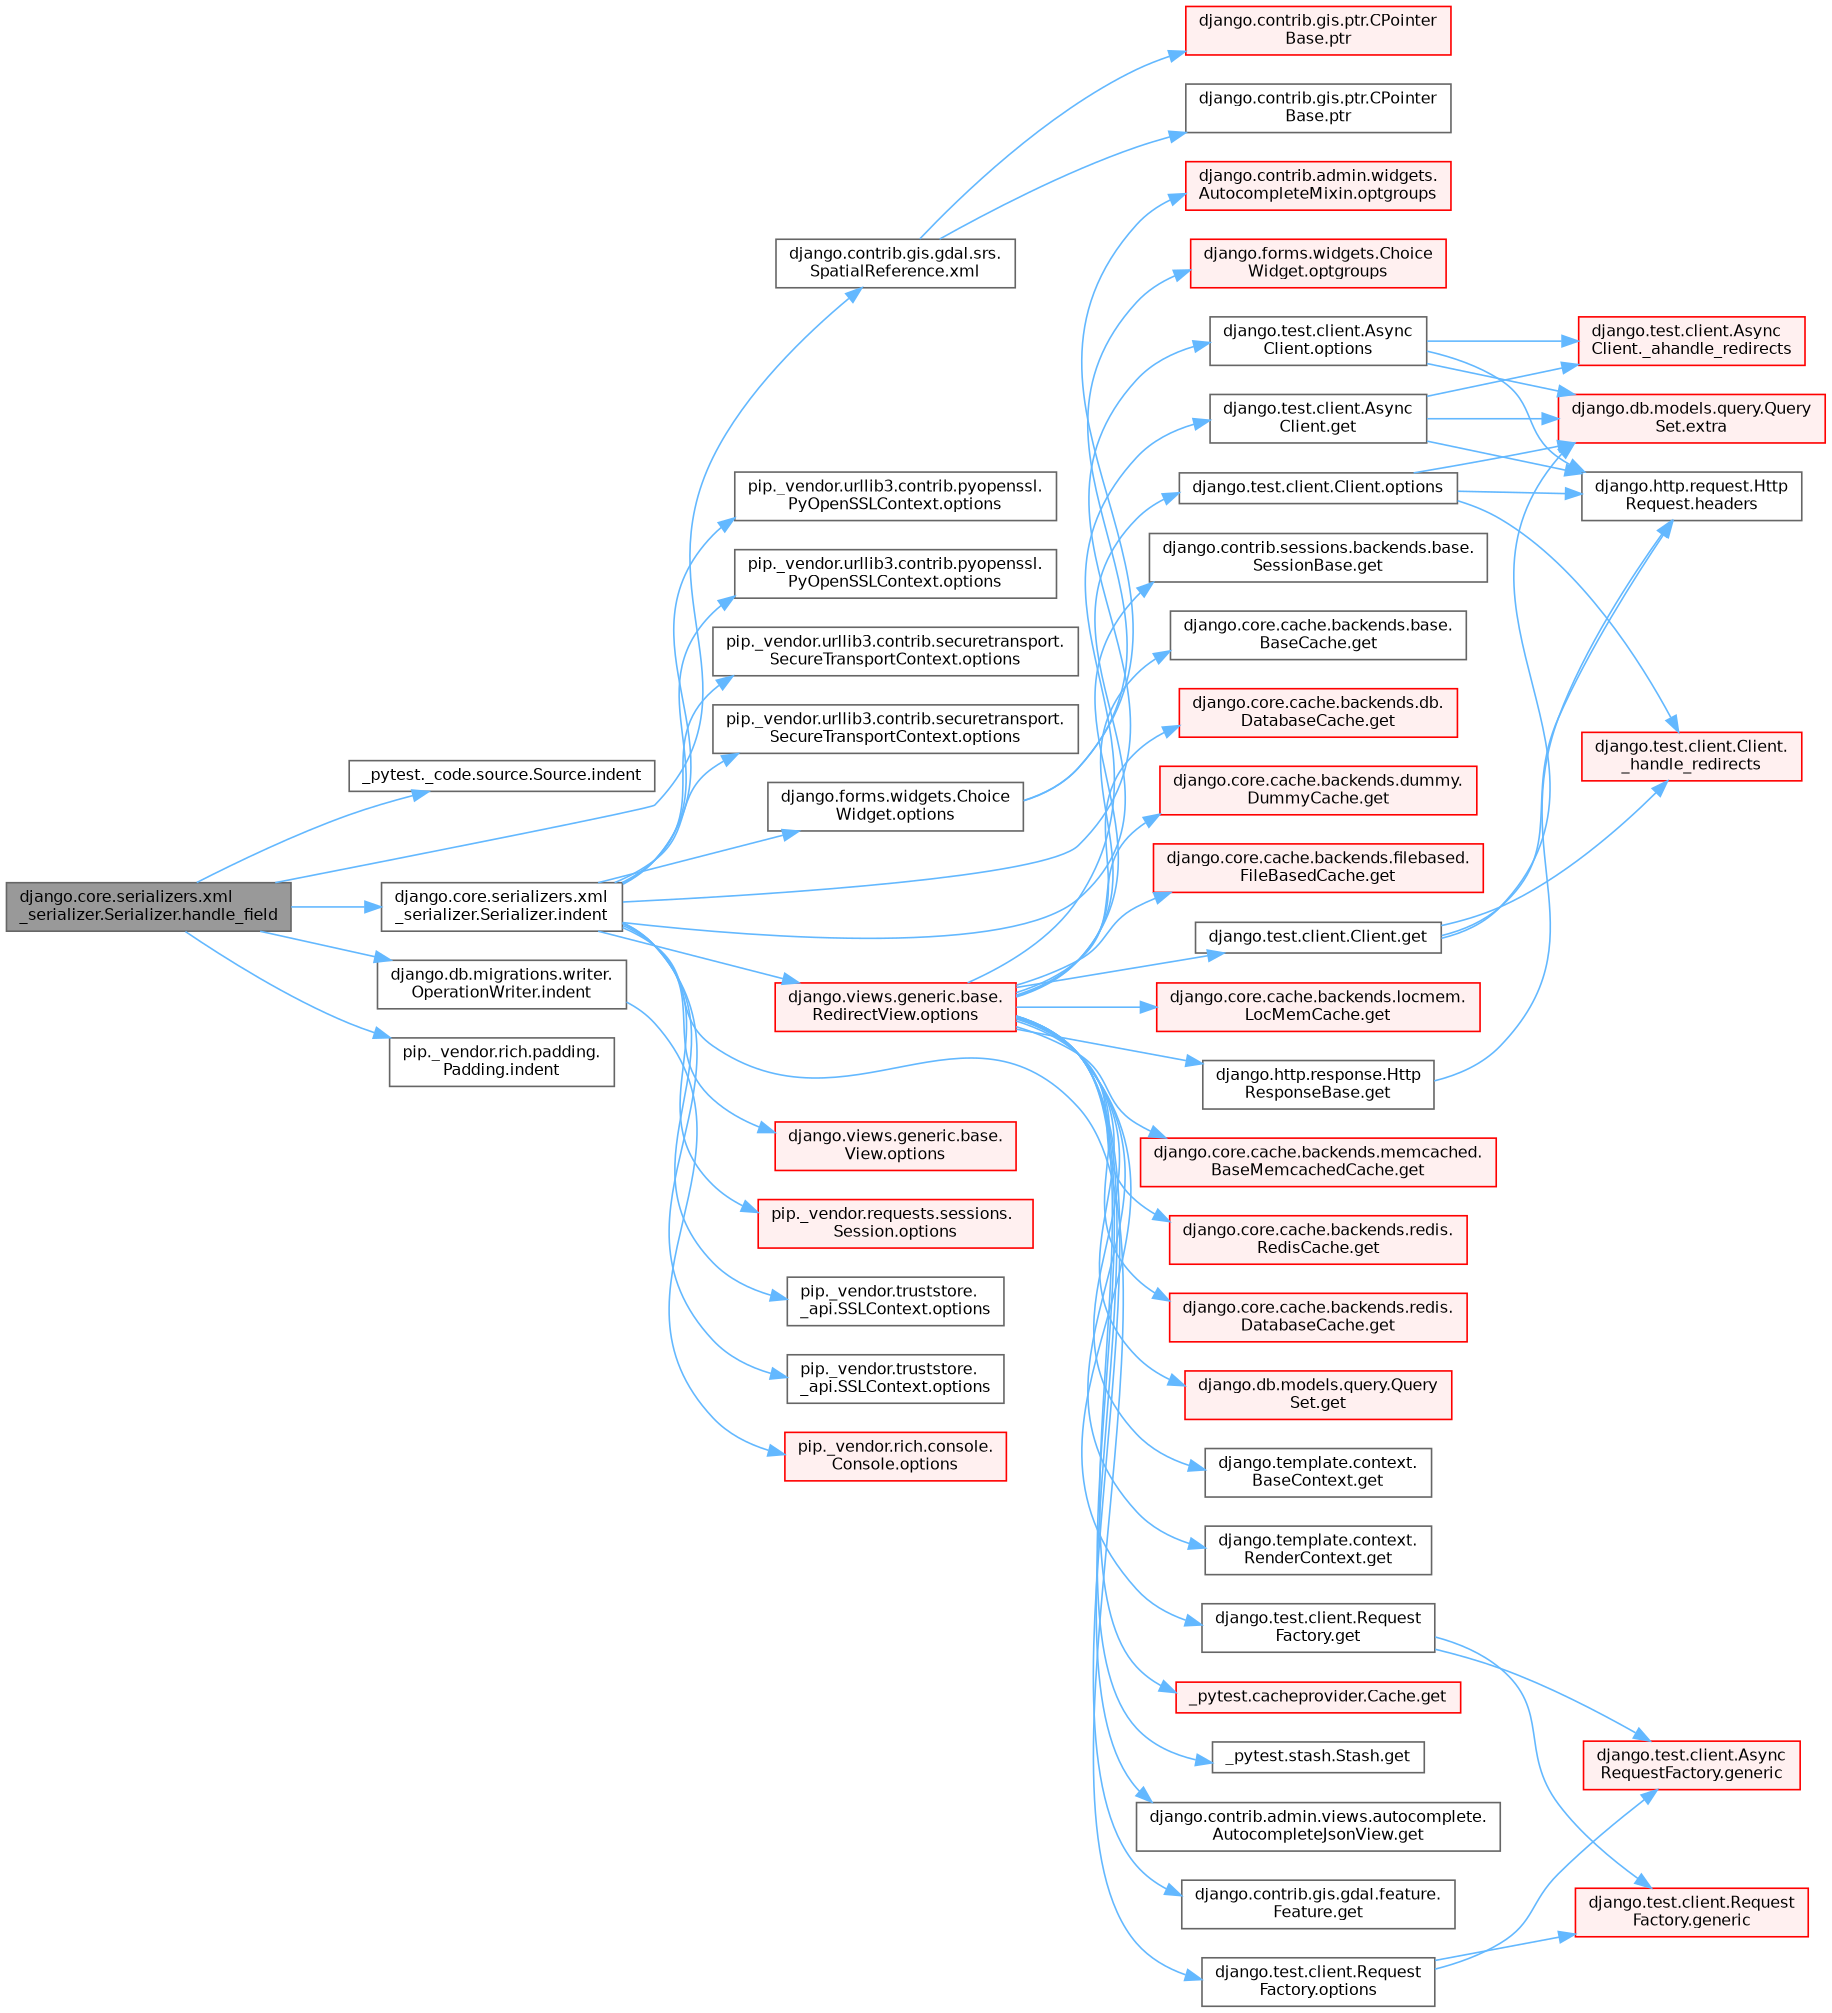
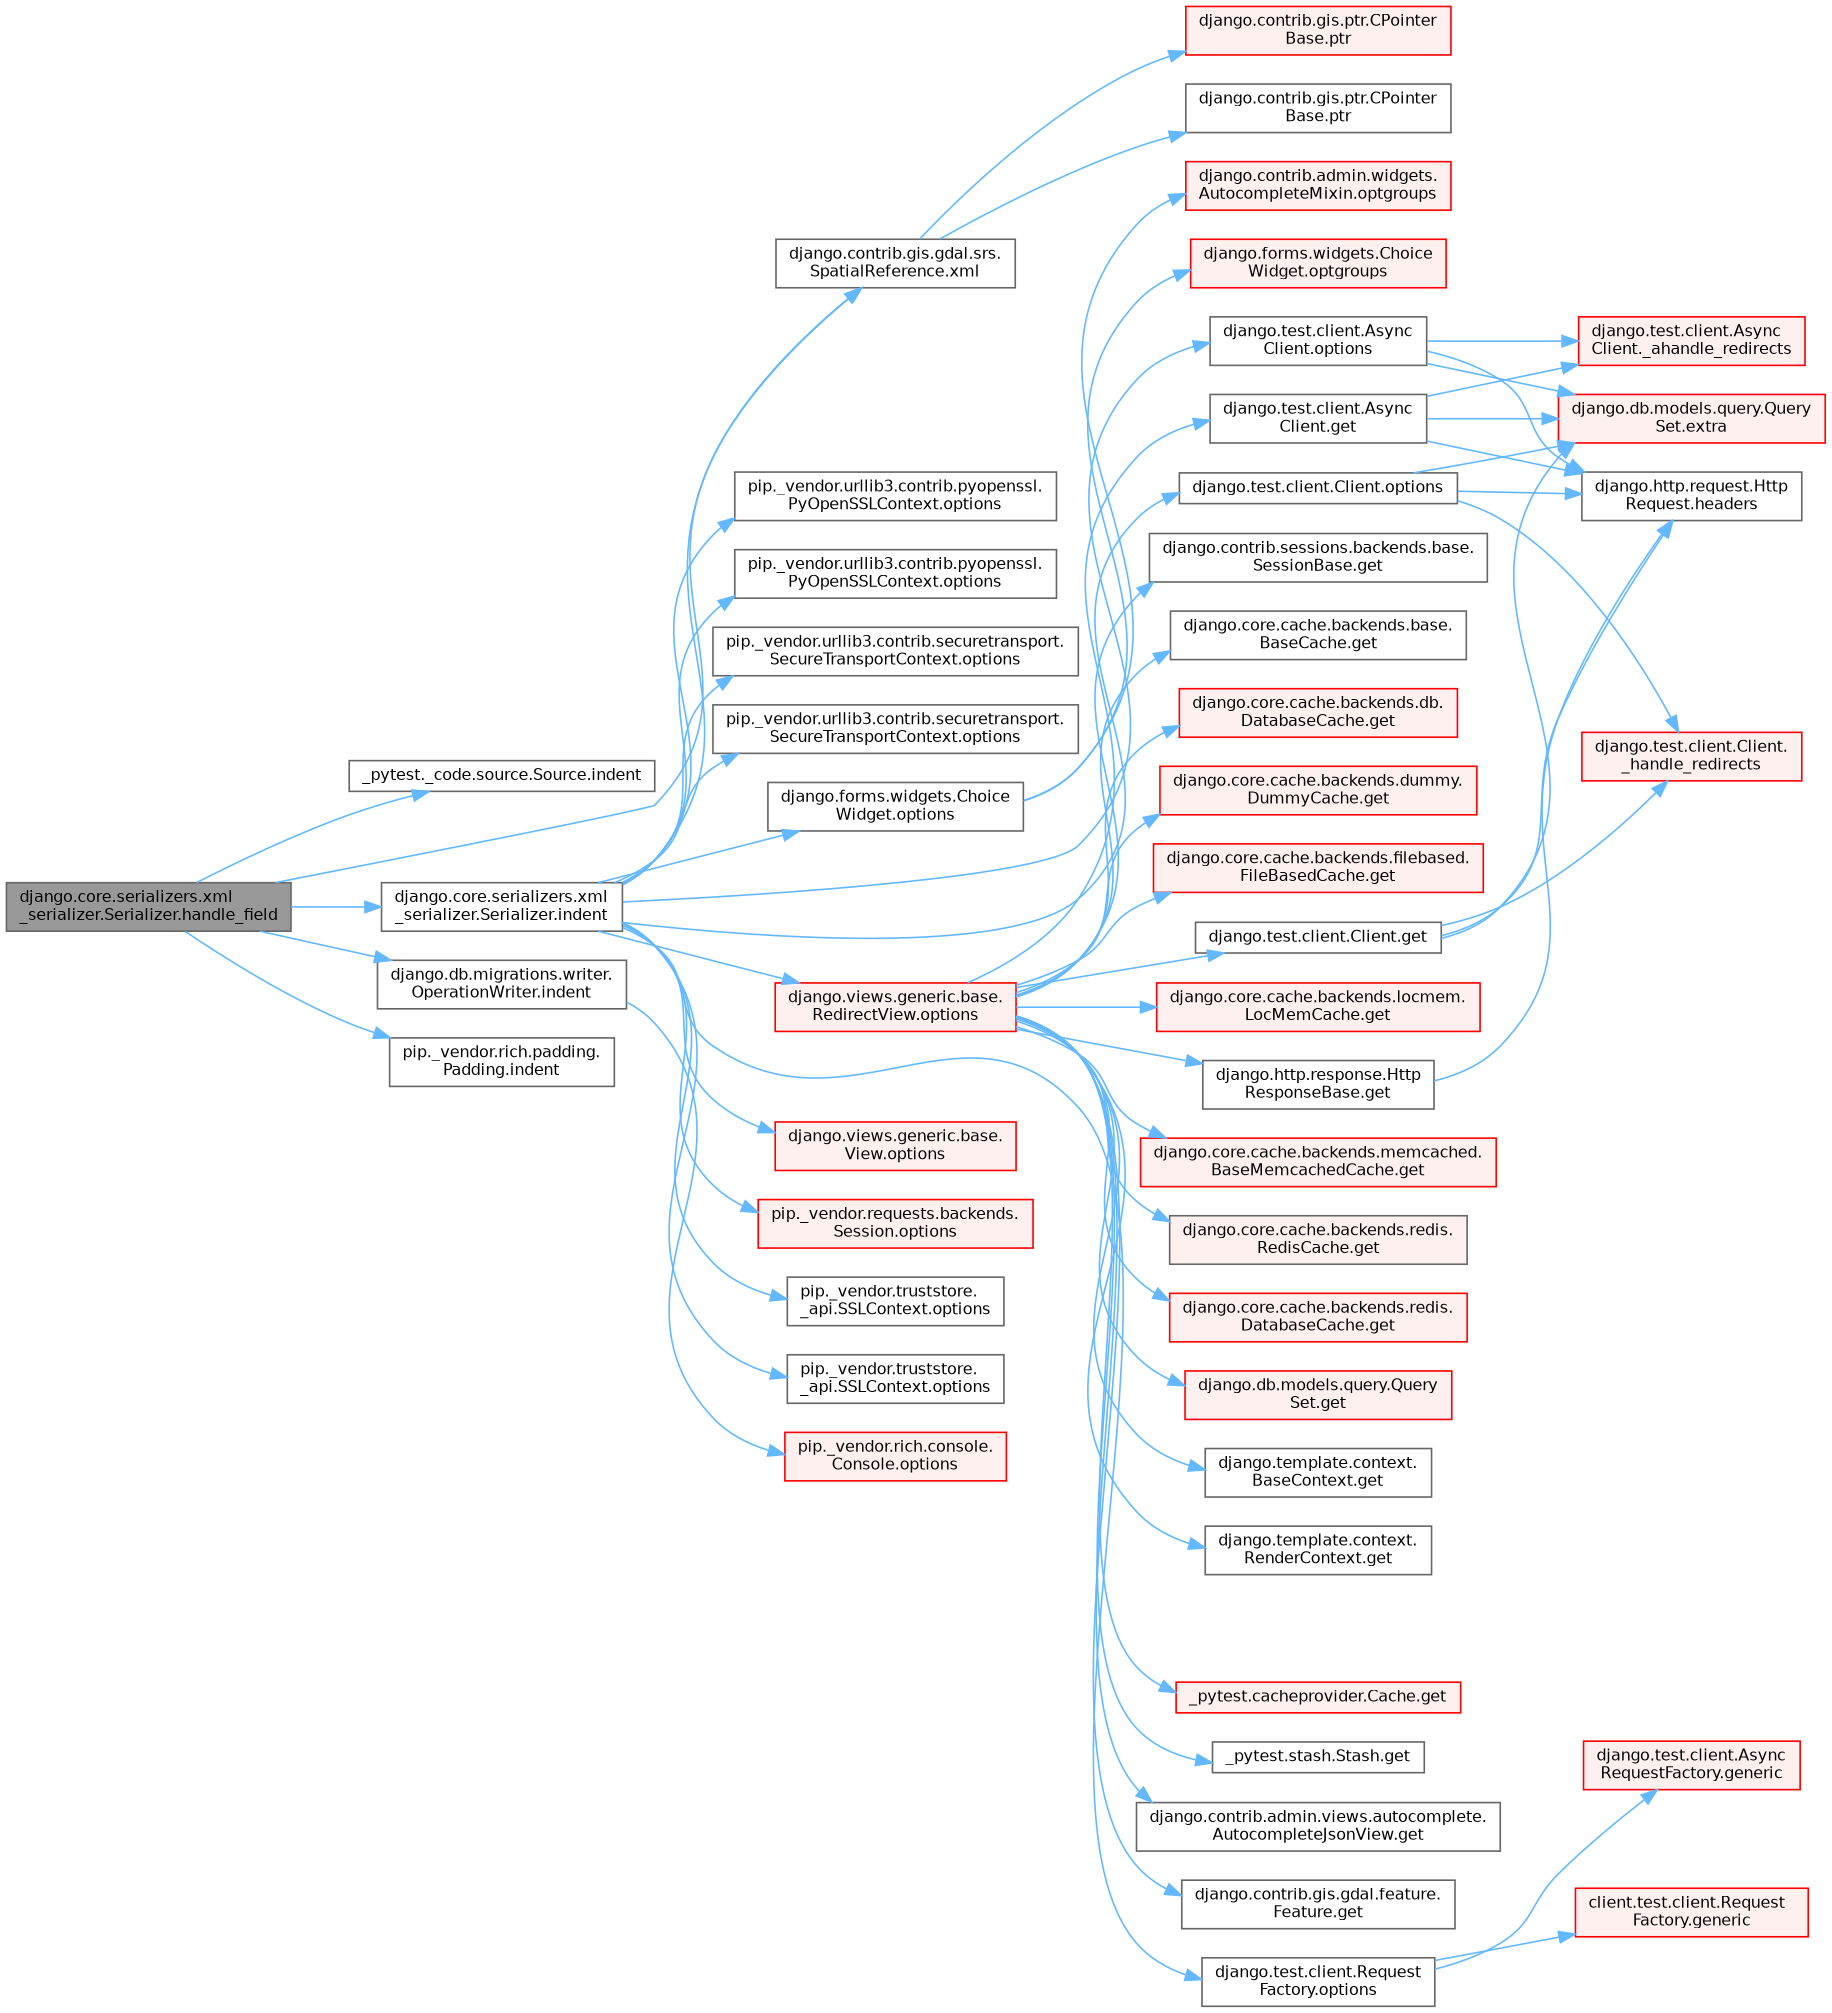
none -> (703, 745)
(896, 1224) -> (896, 1224)
(1318, 1240) -> (1318, 1240)
(1318, 1628) -> none
(1692, 1913) -> (1692, 1913)
